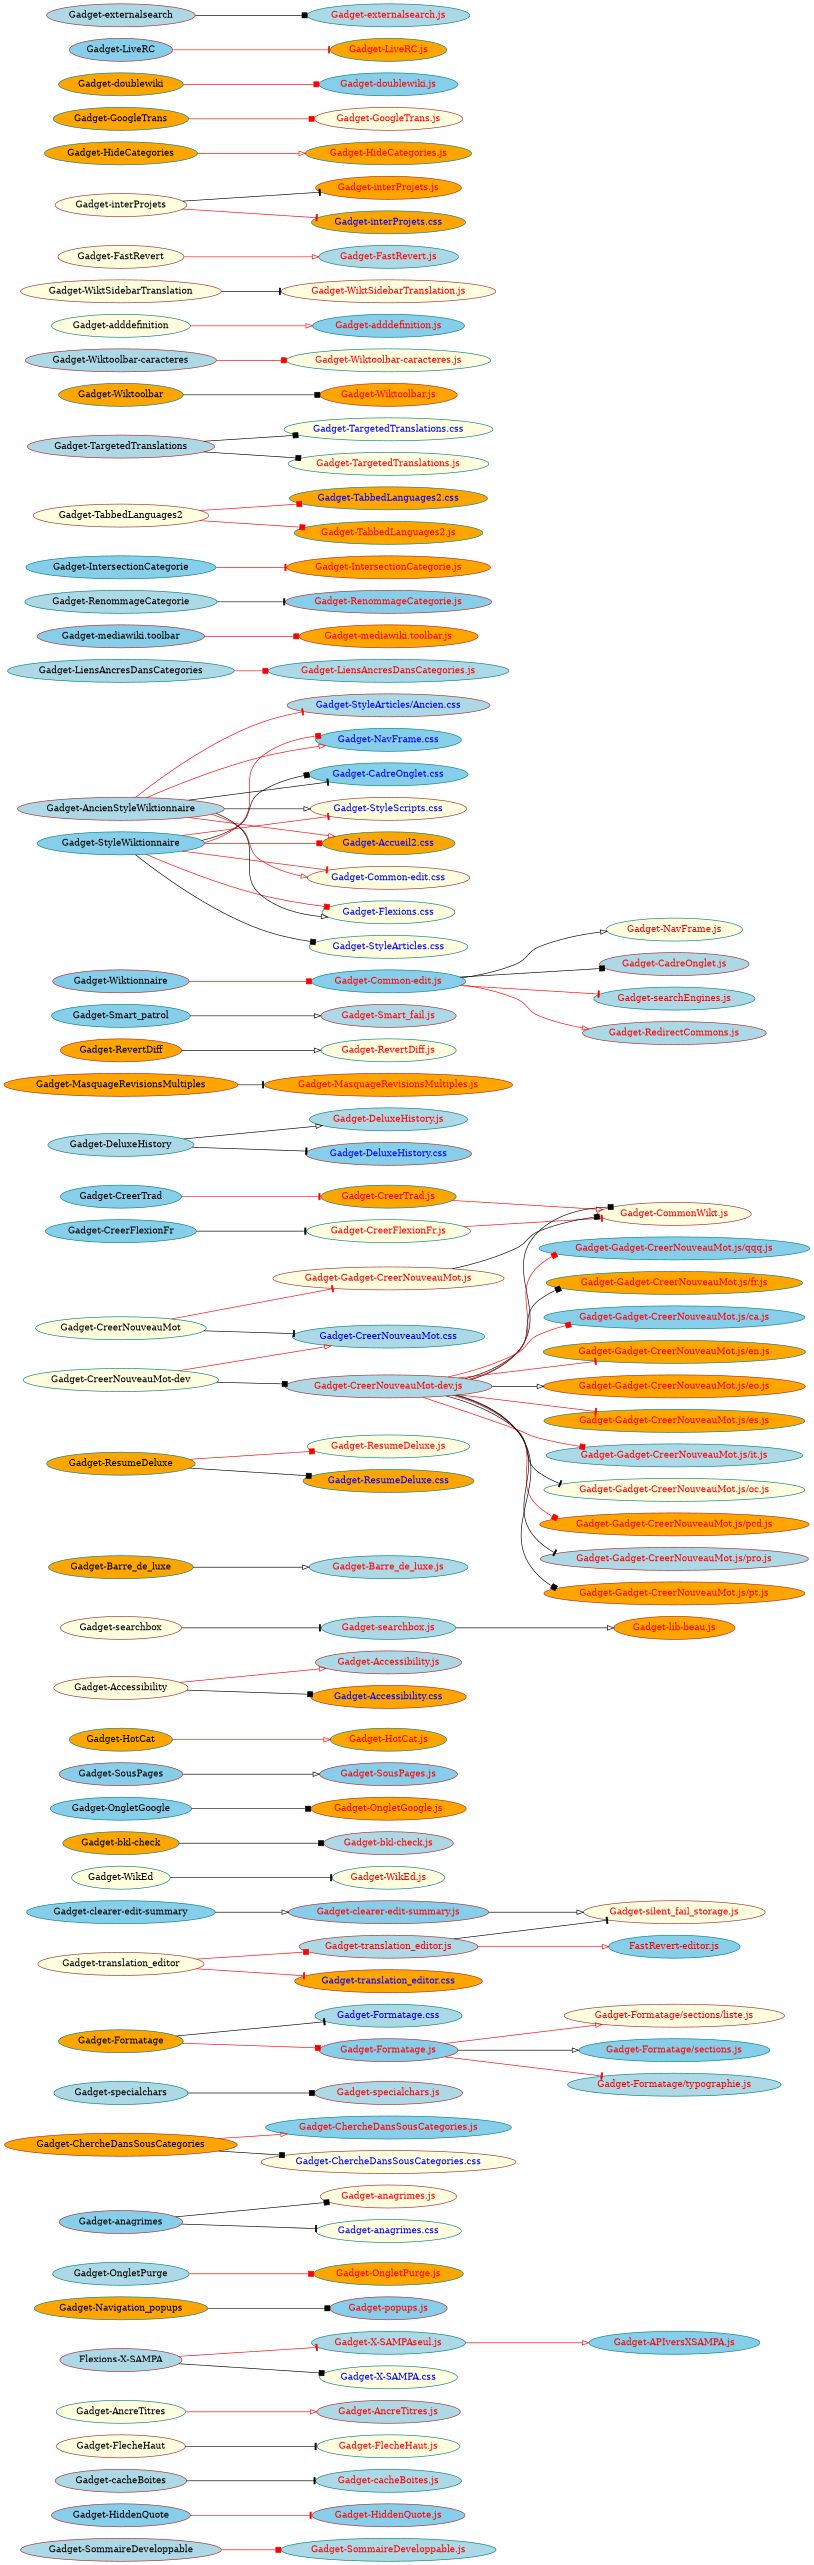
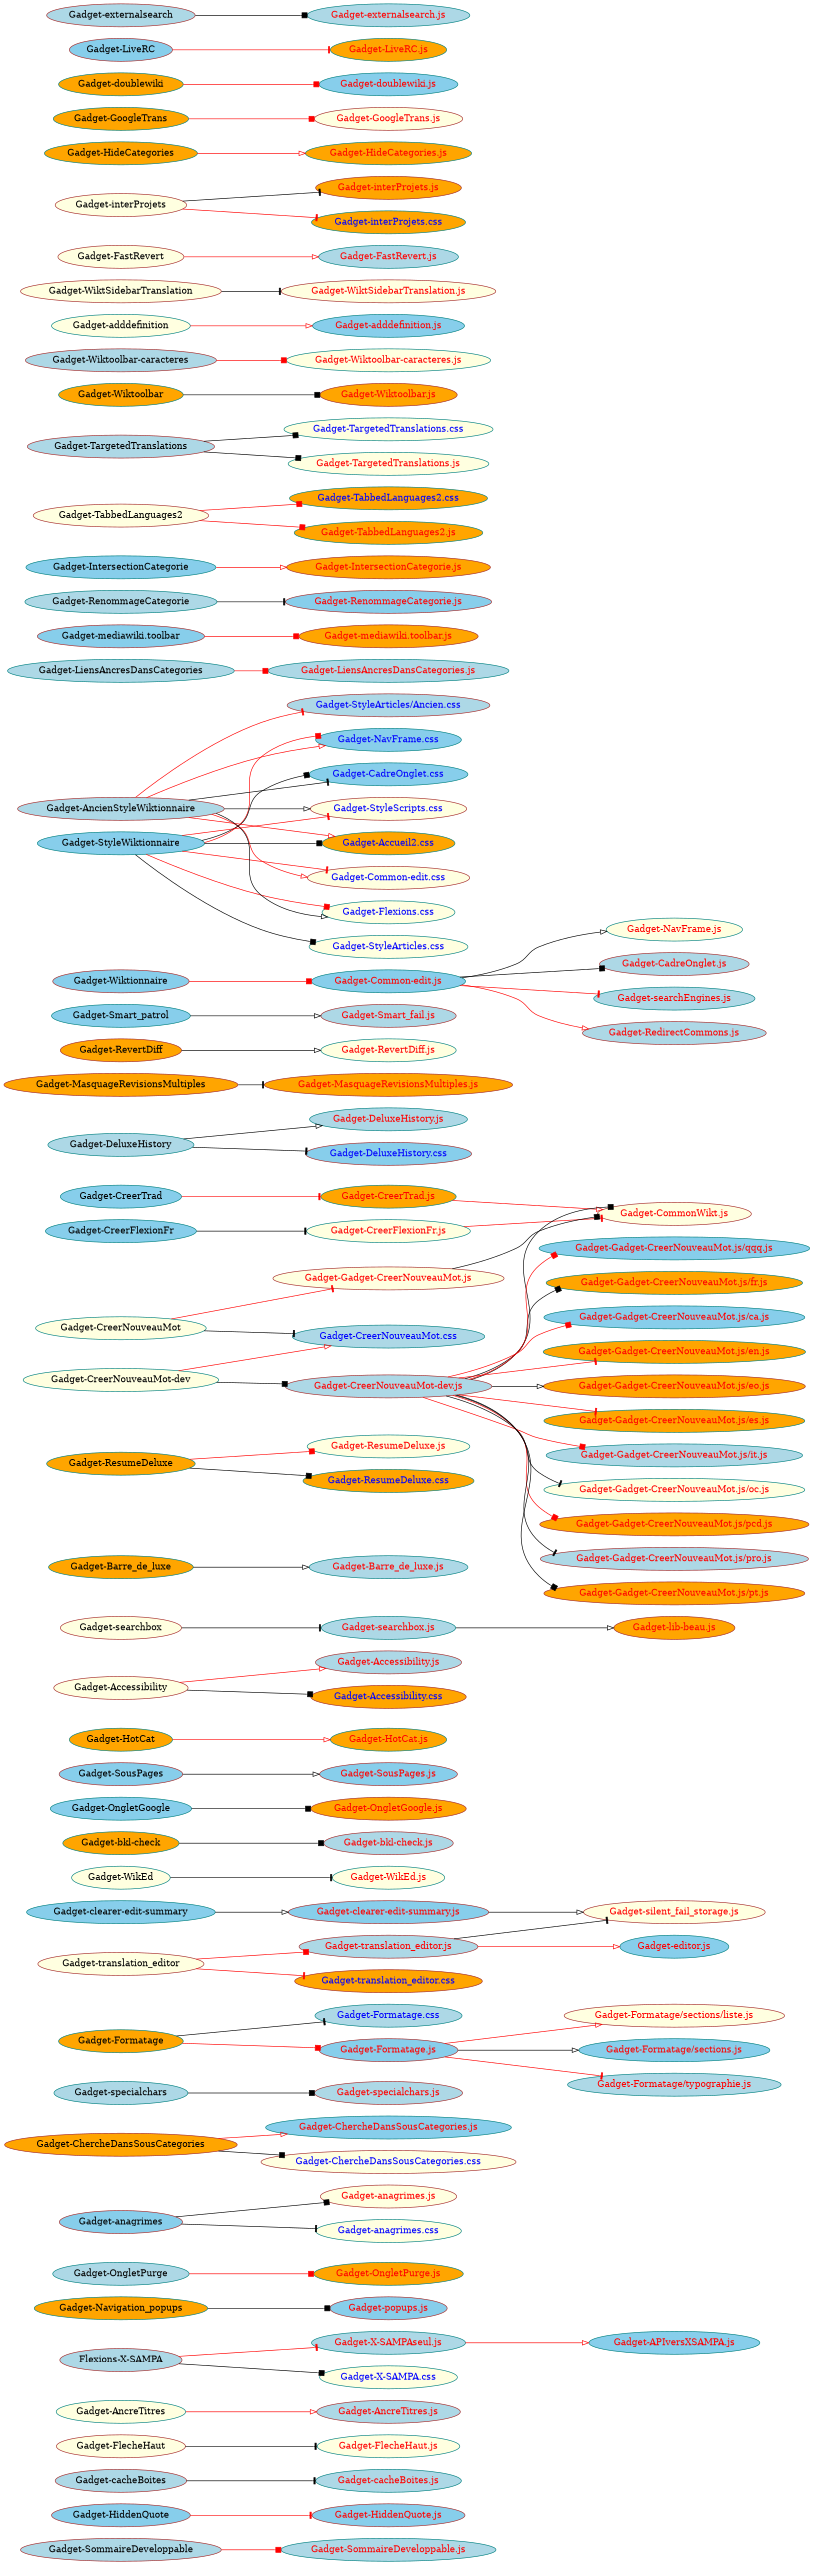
(250, 567) -> (248, 567)
(260, 843) -> (260, 843)
(674, 1947) -> (674, 1947)
